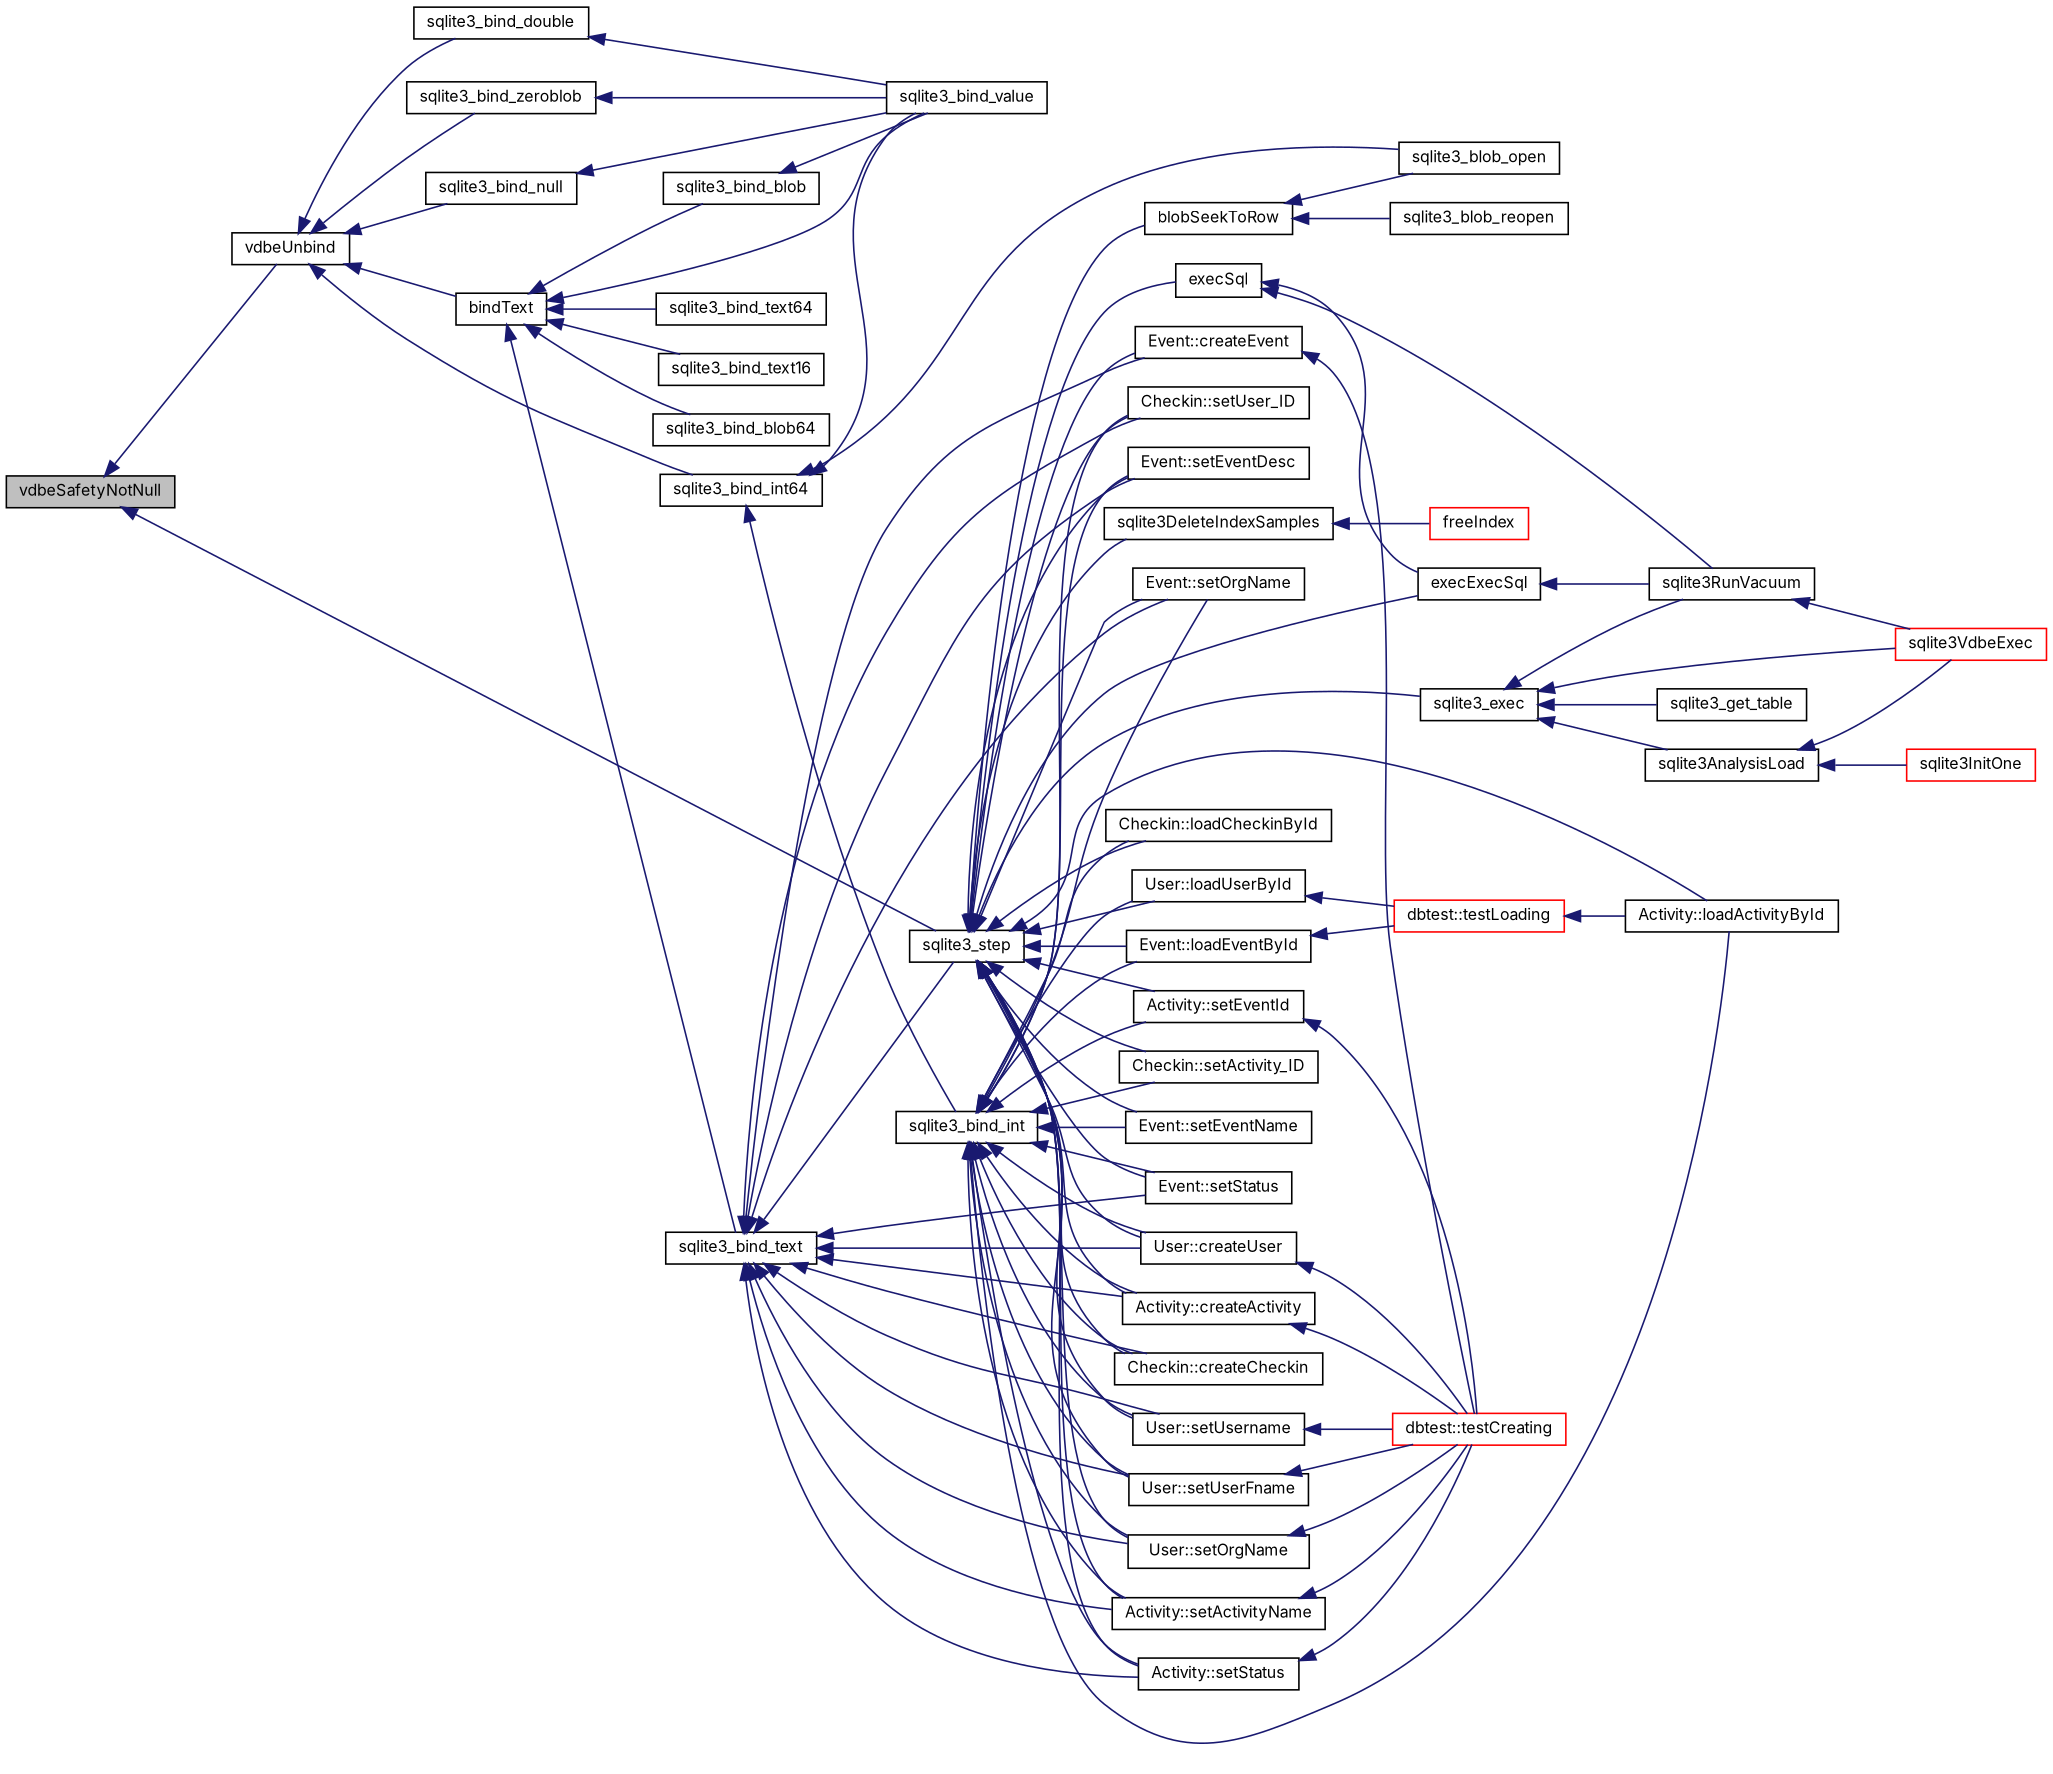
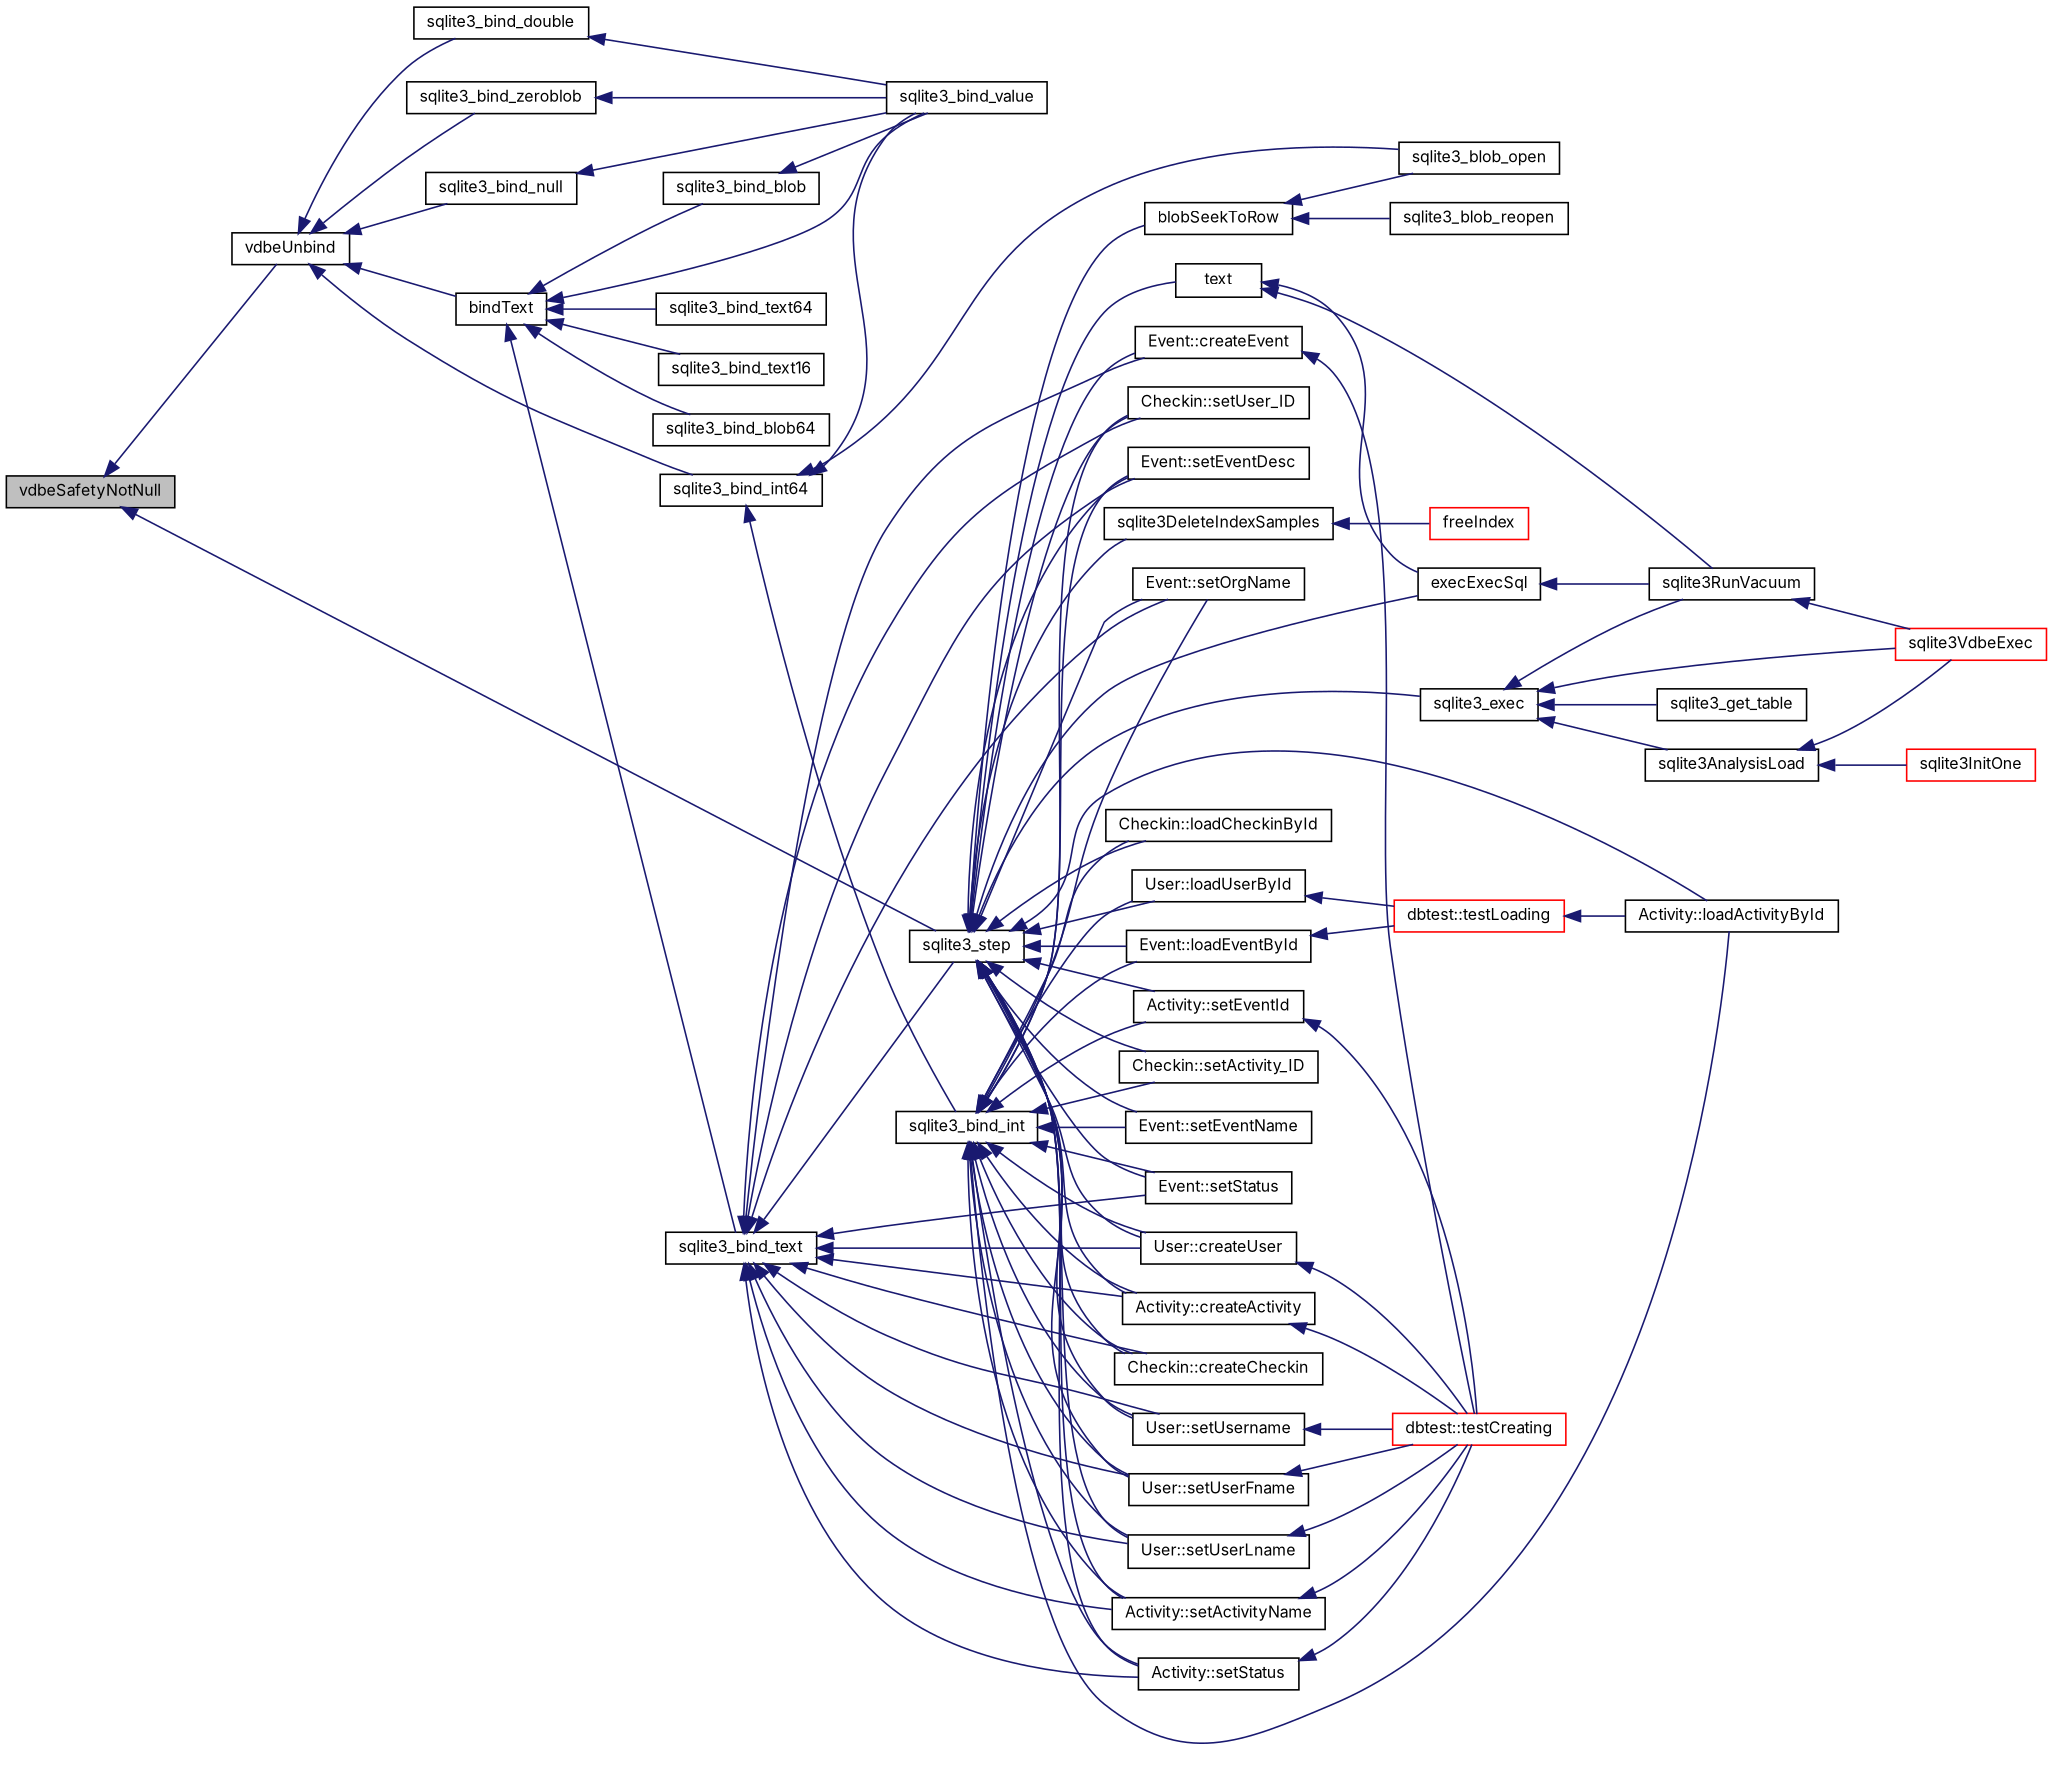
(1219, 281) -> (1219, 281)
(1219, 1552) -> (1219, 1552)
